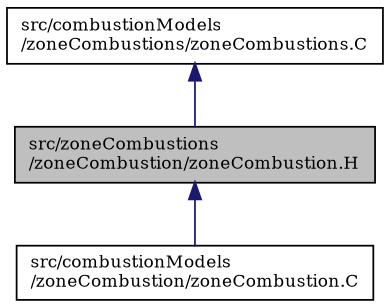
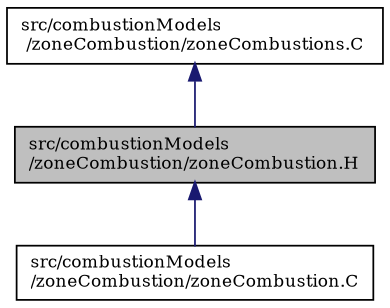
(195, 36) -> (195, 36)
(195, 155) -> (195, 155)
